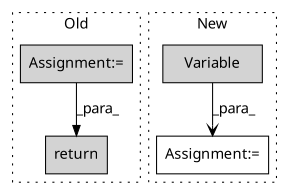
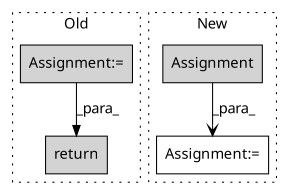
(213, 64) -> (213, 64)
